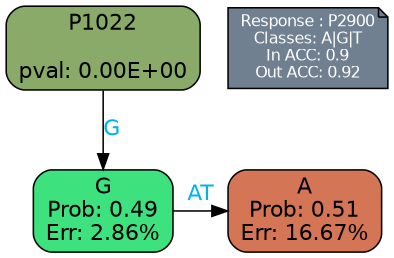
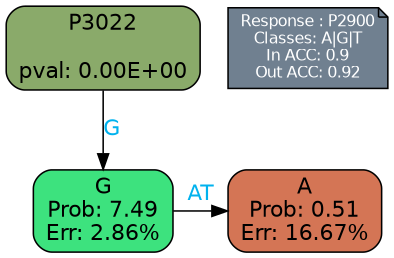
(103, 48) -> (103, 48)
(103, 211) -> (103, 211)
